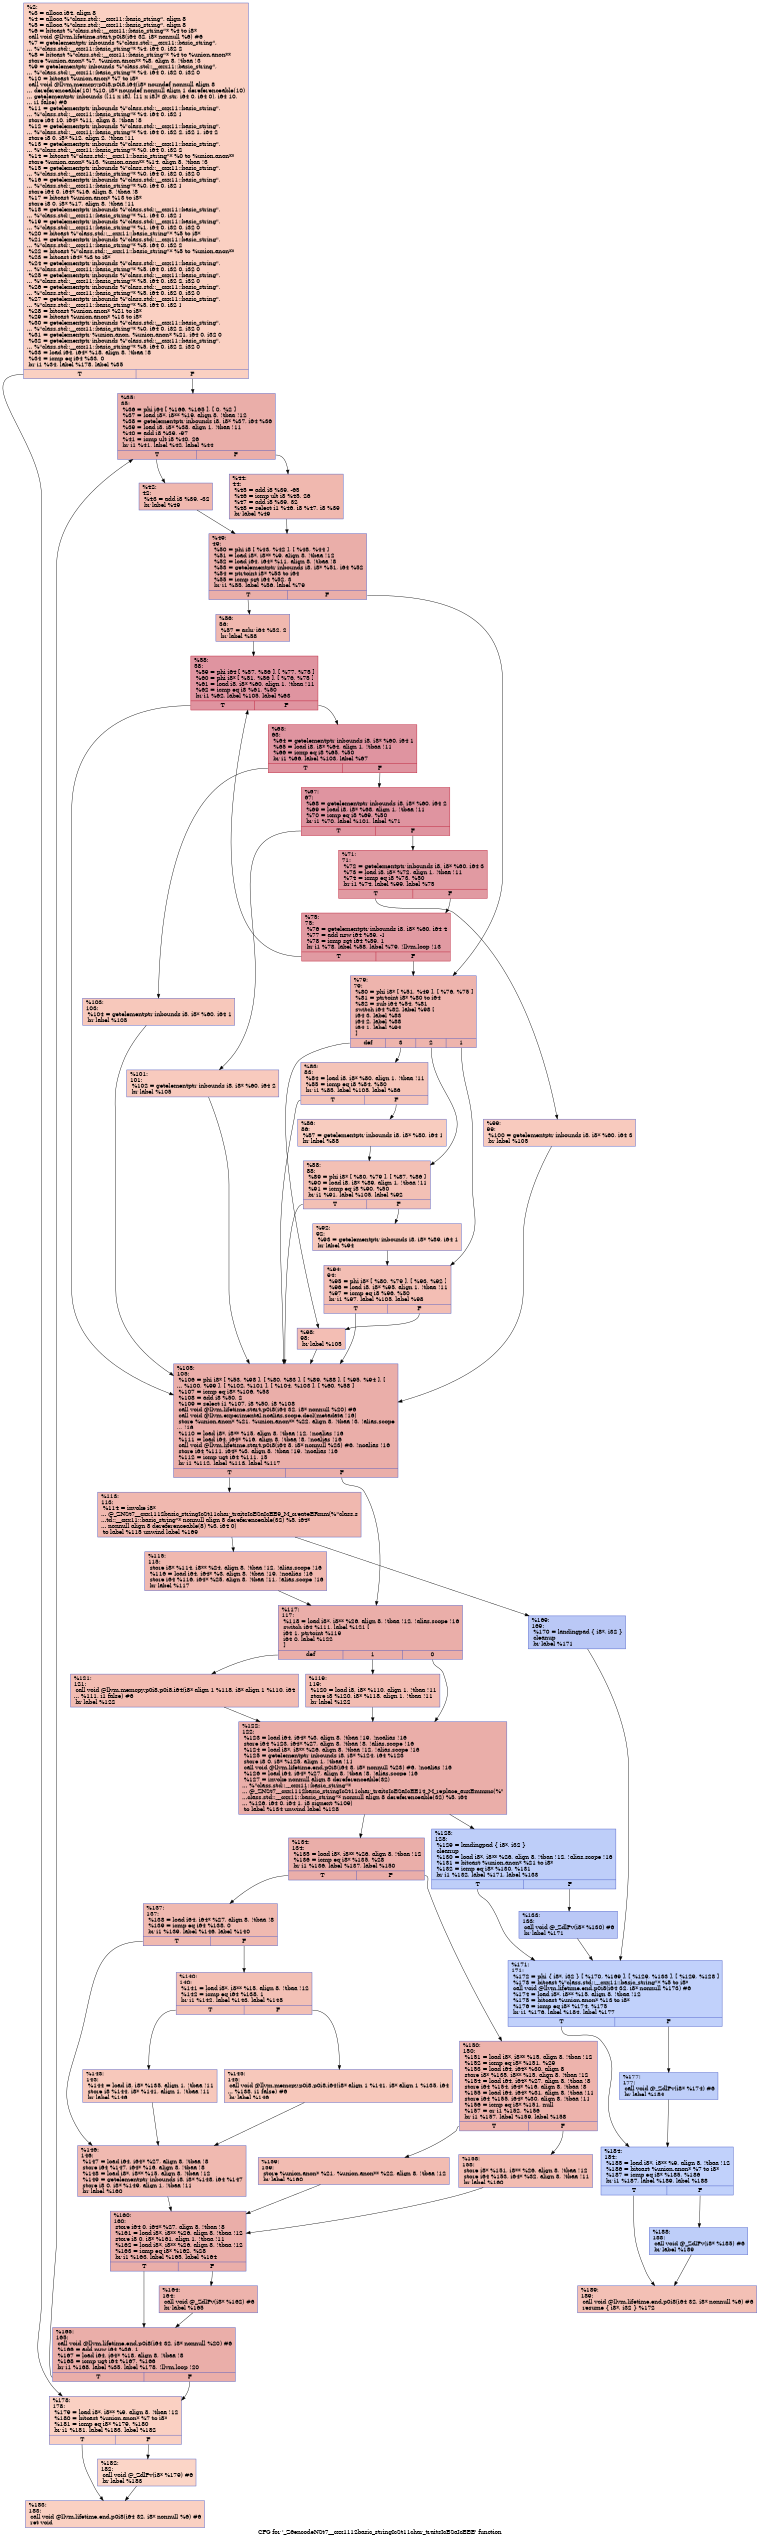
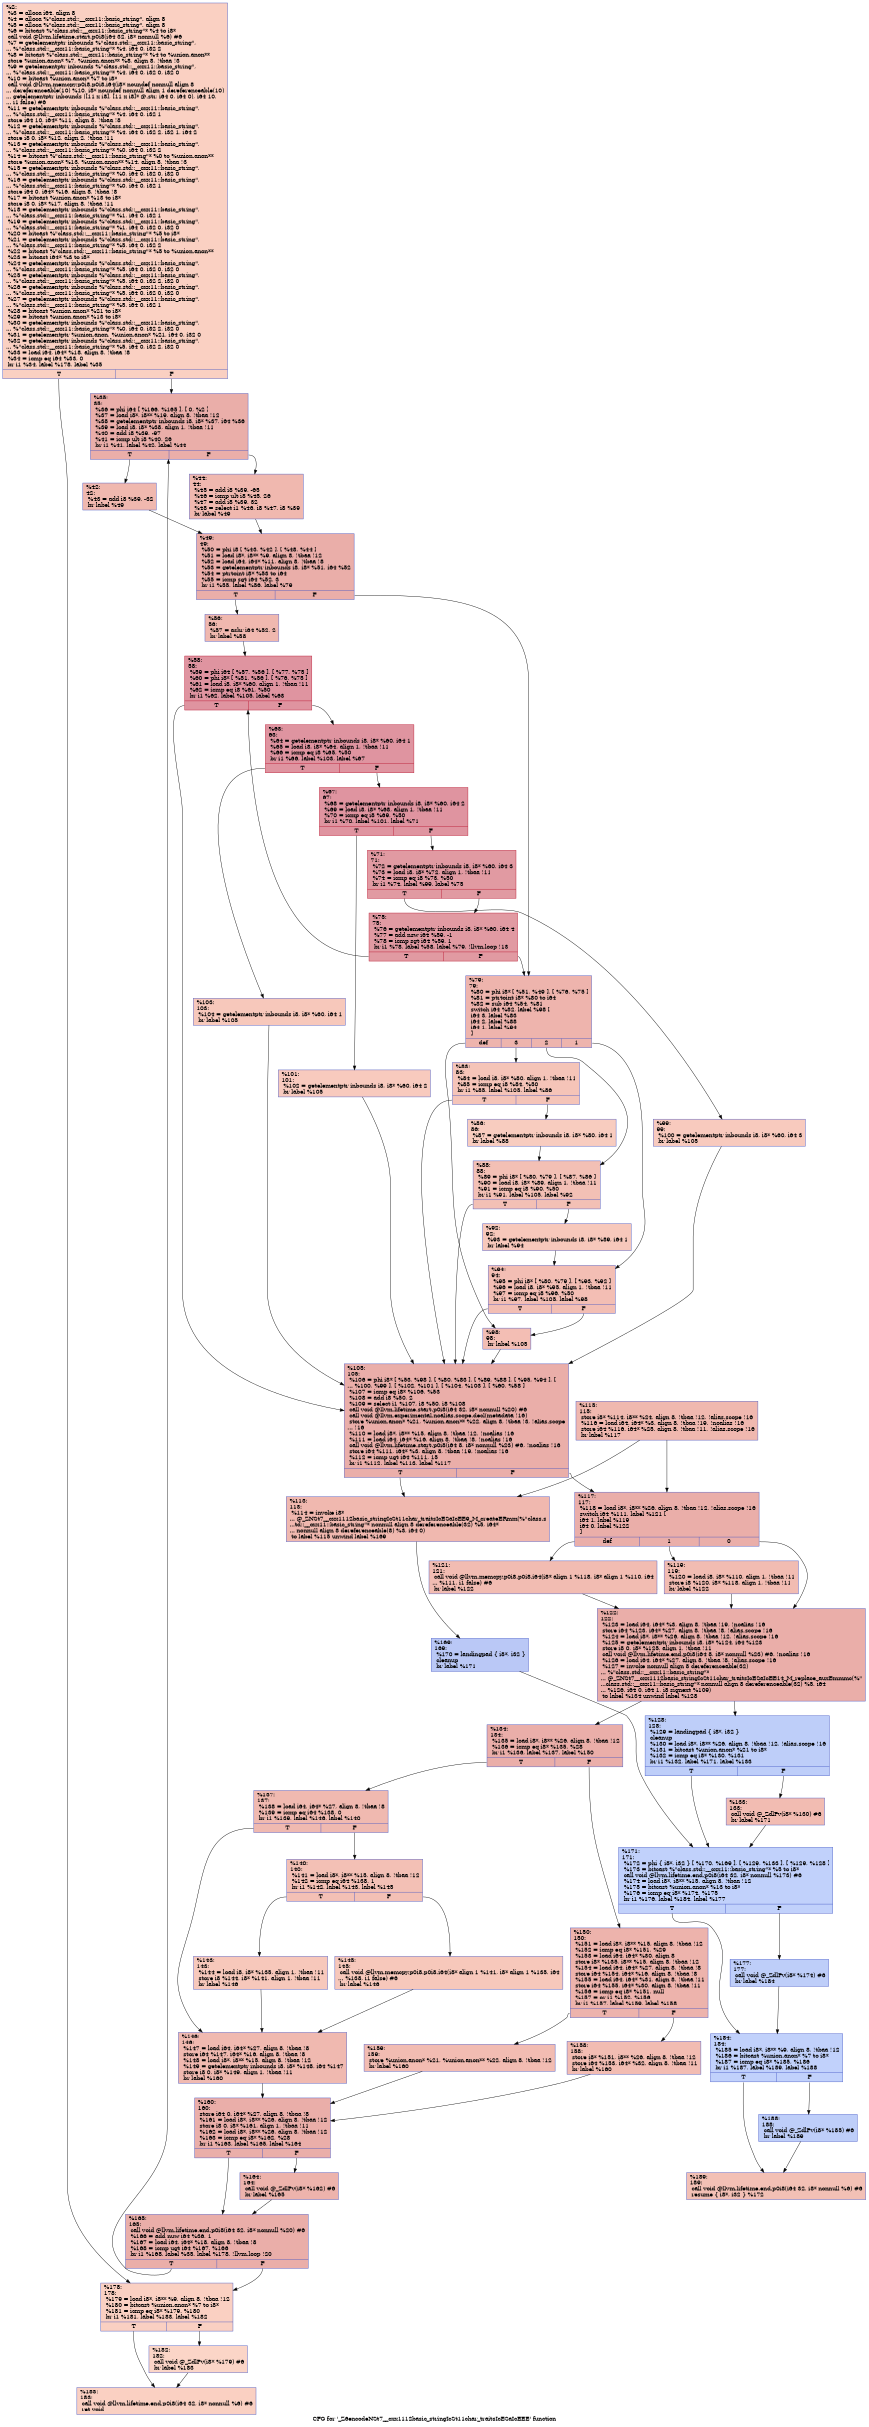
(232, 1542) -> (583, 1473)
(311, 1634) -> (604, 1520)
(568, 1925) -> (775, 1812)
